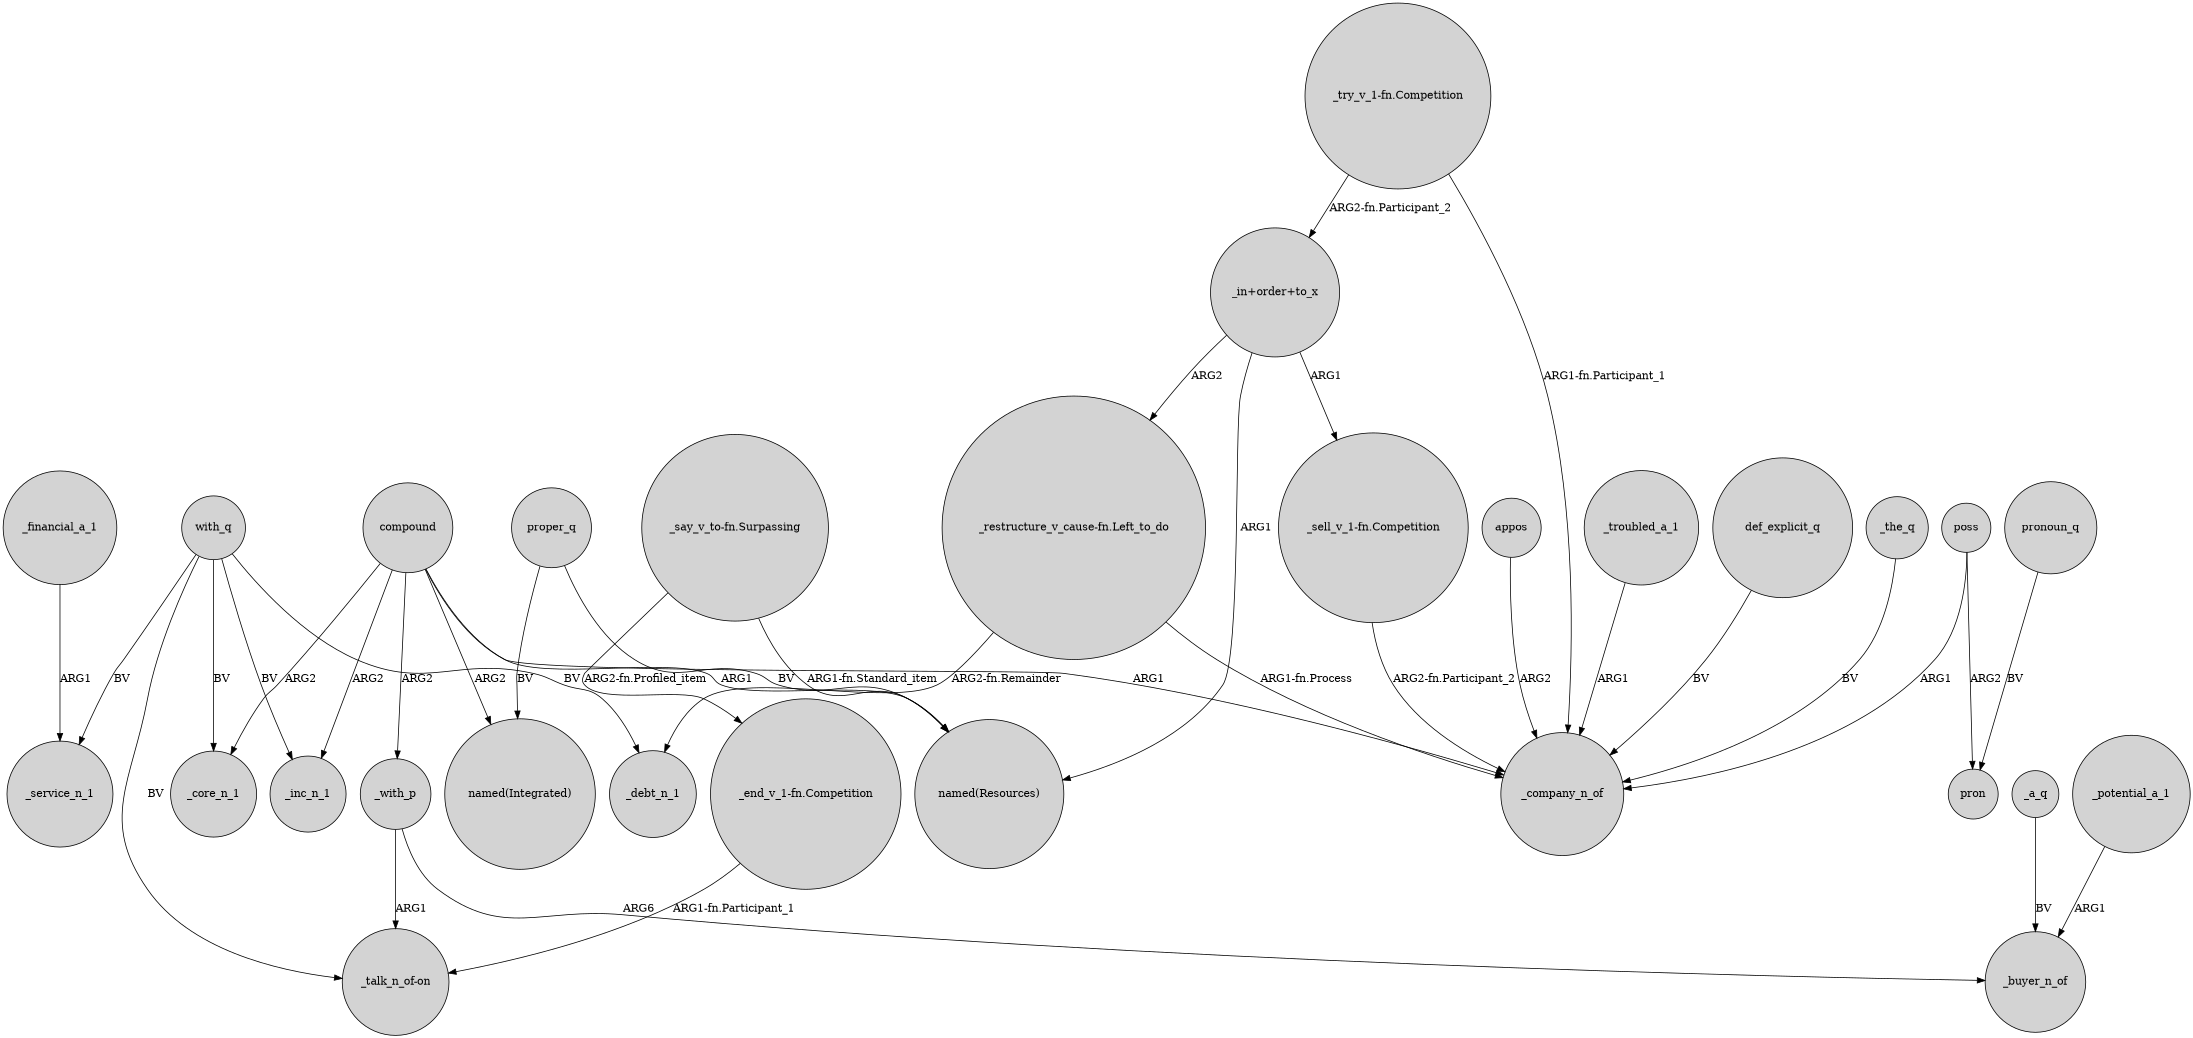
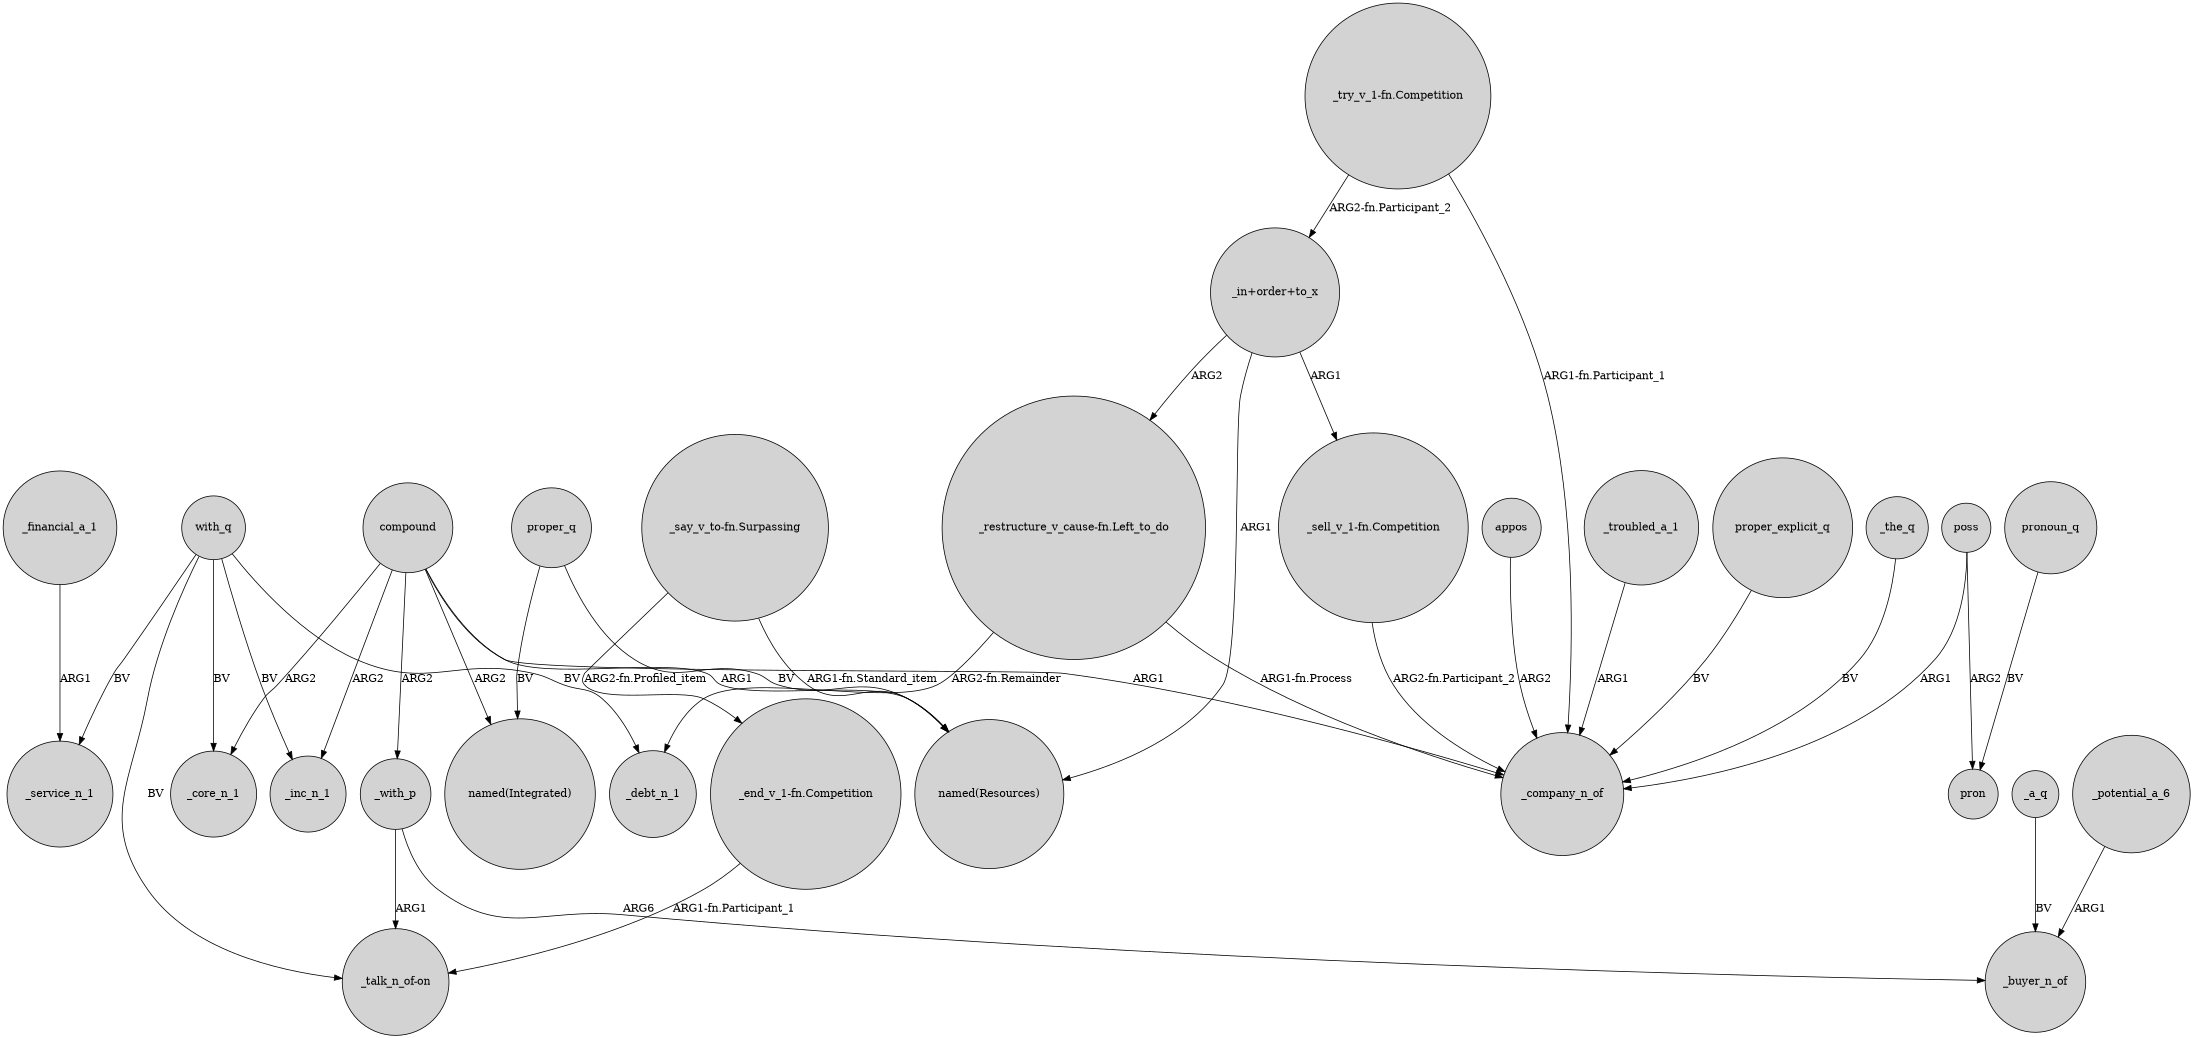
(1783, 528) -> (1783, 528)
(2131, 794) -> (2131, 794)
